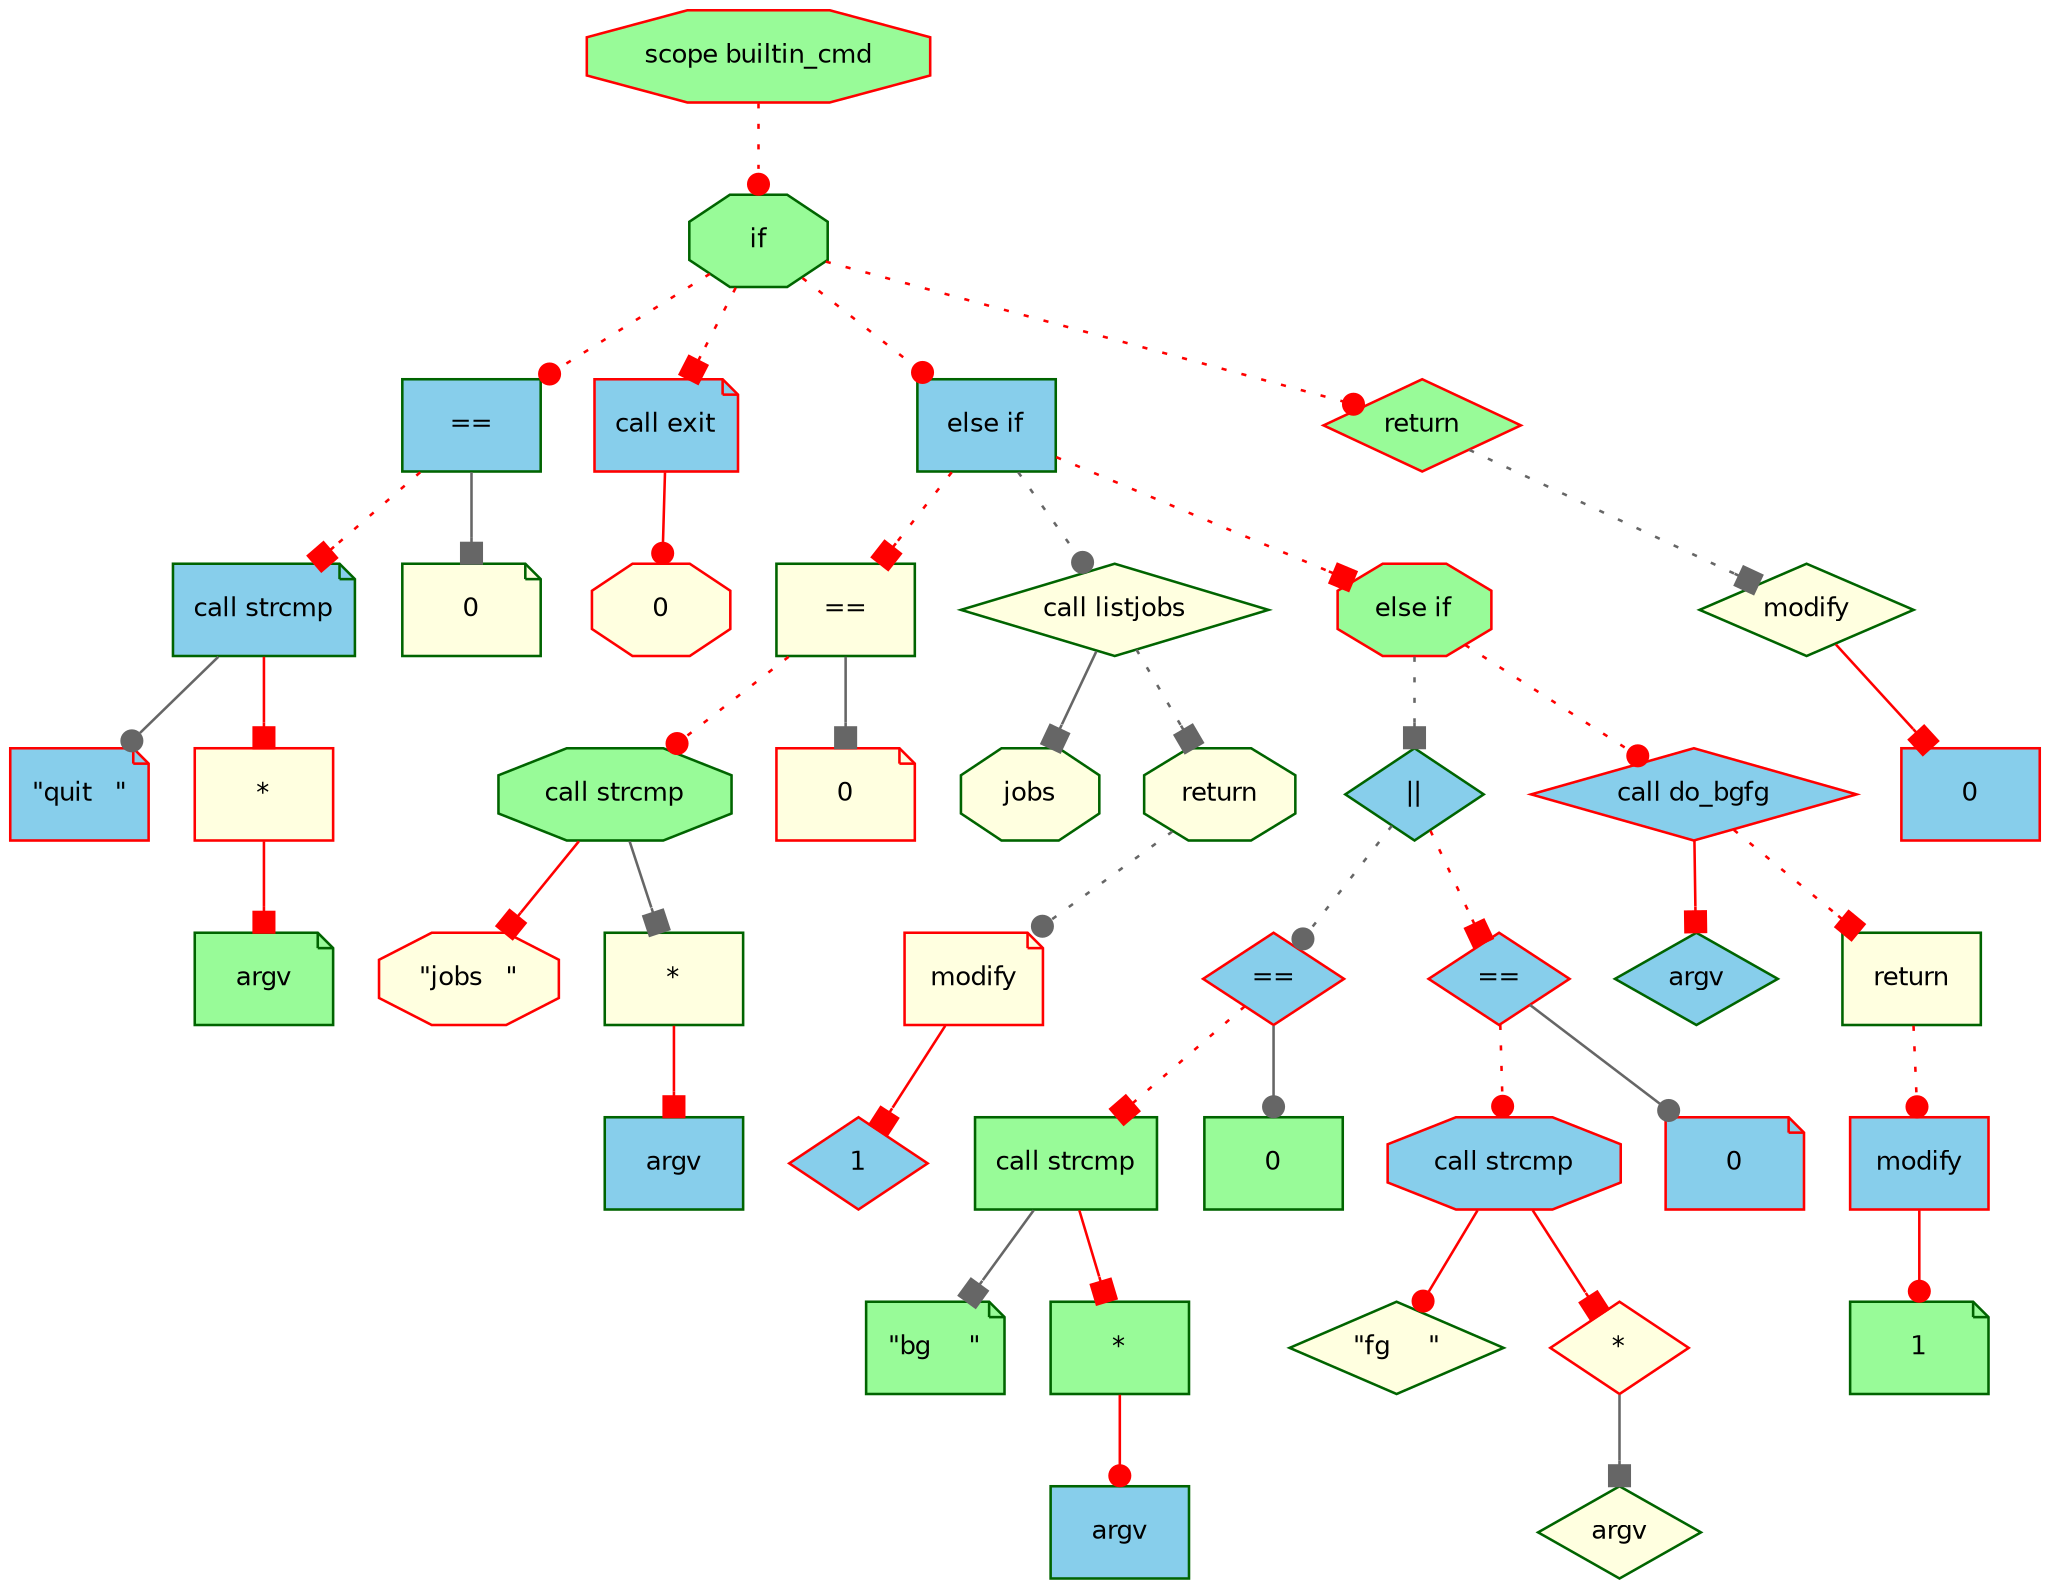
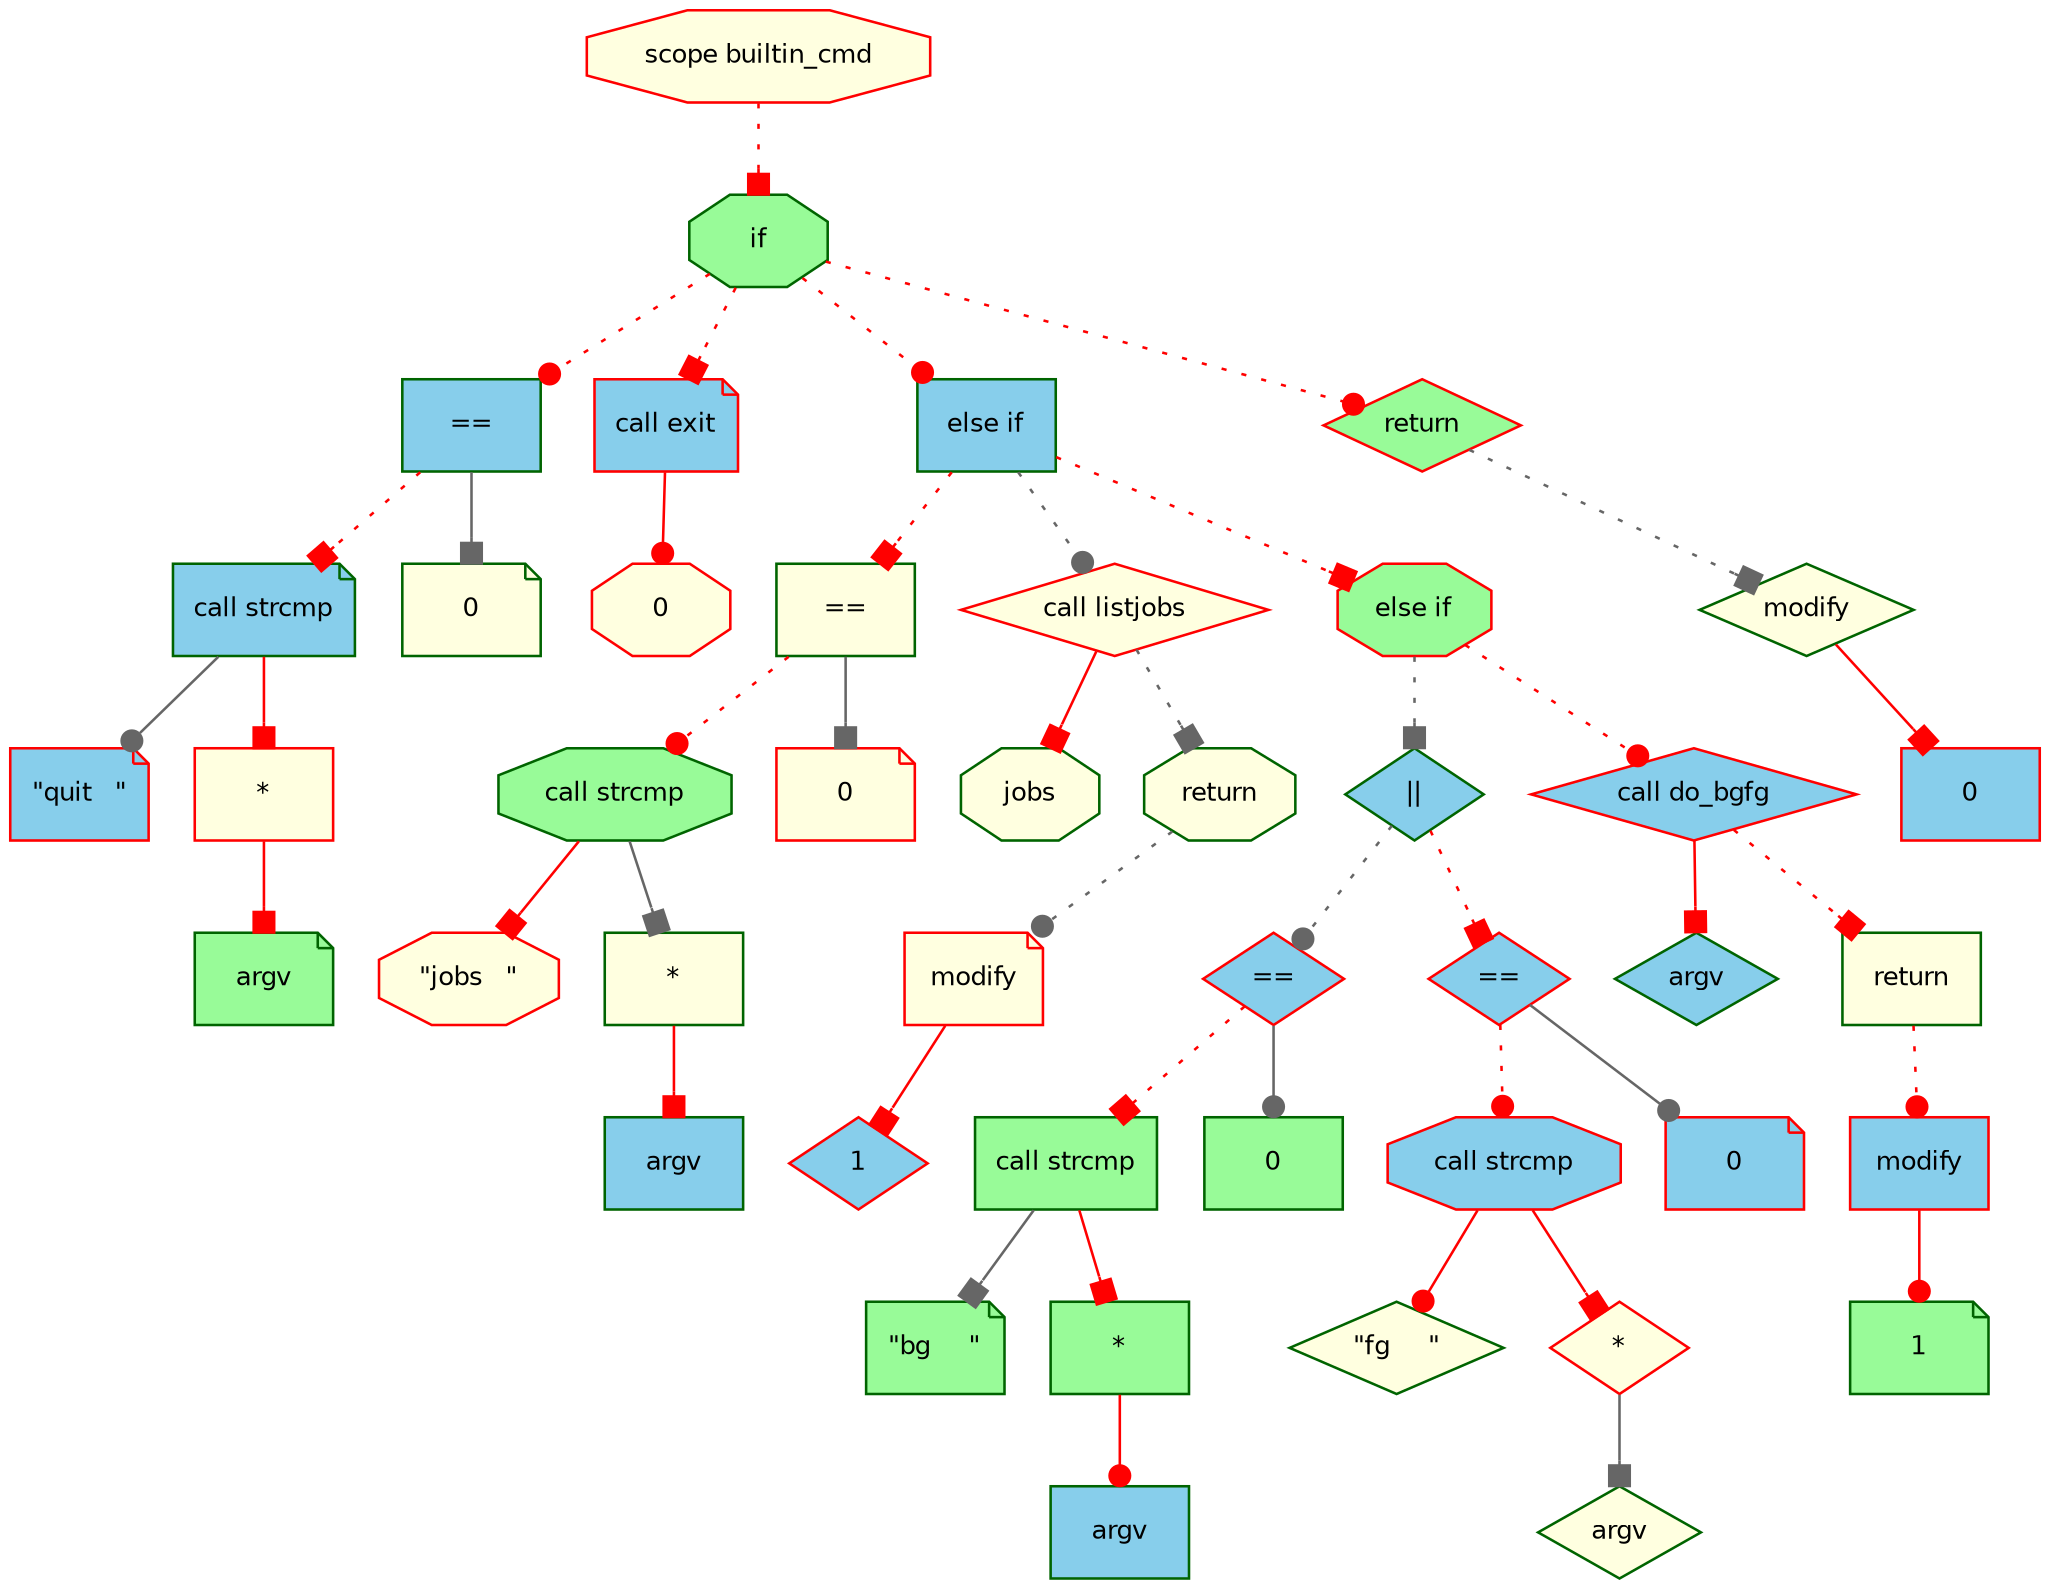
(758, 56) -> (758, 56)
(758, 136) -> (758, 136)
(1115, 610) -> (1115, 610)
(1079, 688) -> (1079, 688)
